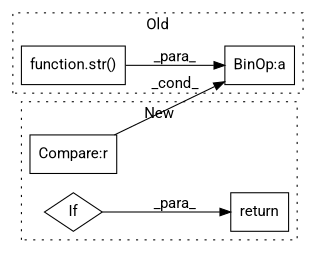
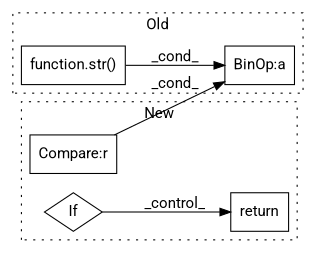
(175, 57) -> (175, 57)
(175, 204) -> (175, 204)
